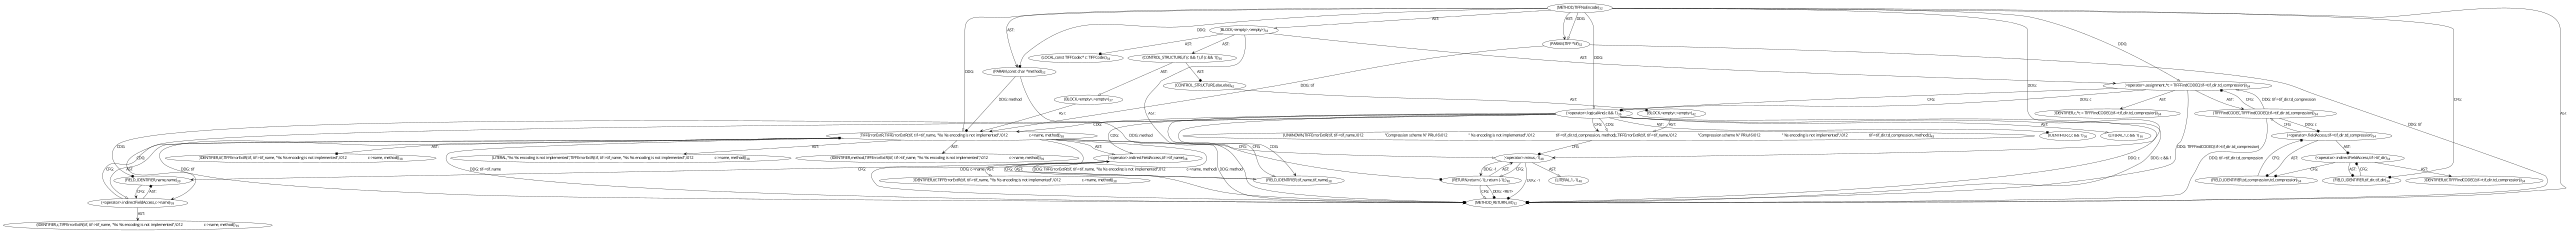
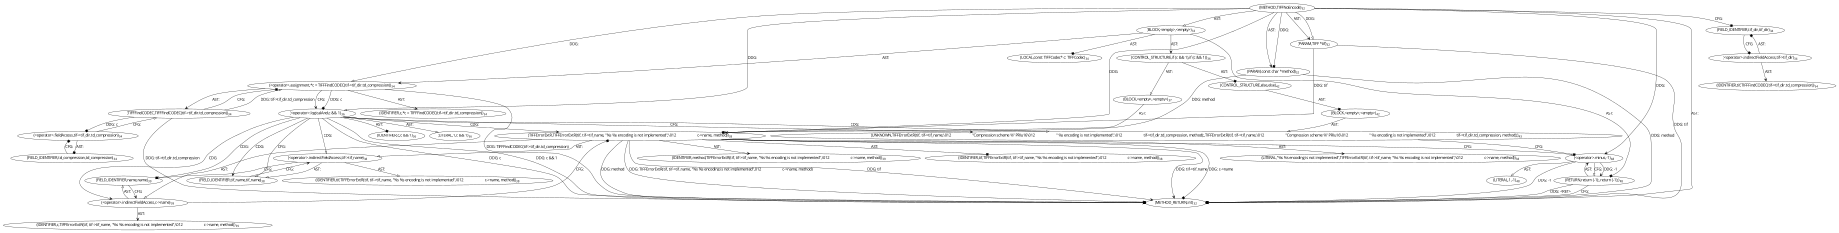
(2341, 146) -> none
(2306, 169) -> none
(147, 193) -> (124, 194)
